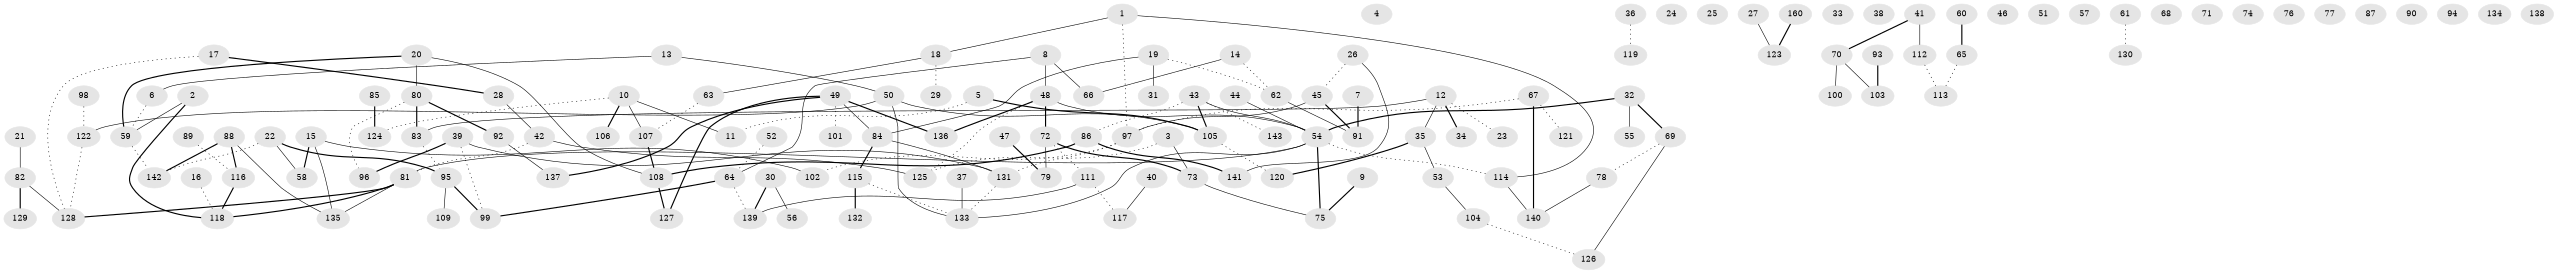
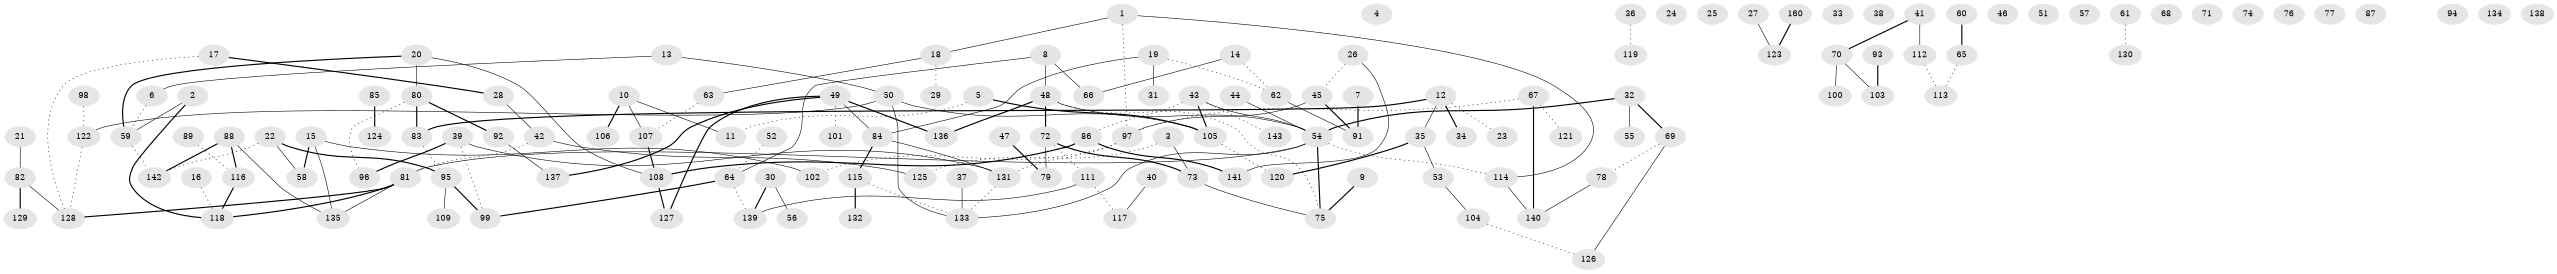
(2412, 14) -> none
(520, 107) -> none
(902, 111) -> (902, 111)
(979, 131) -> (1215, 120)
